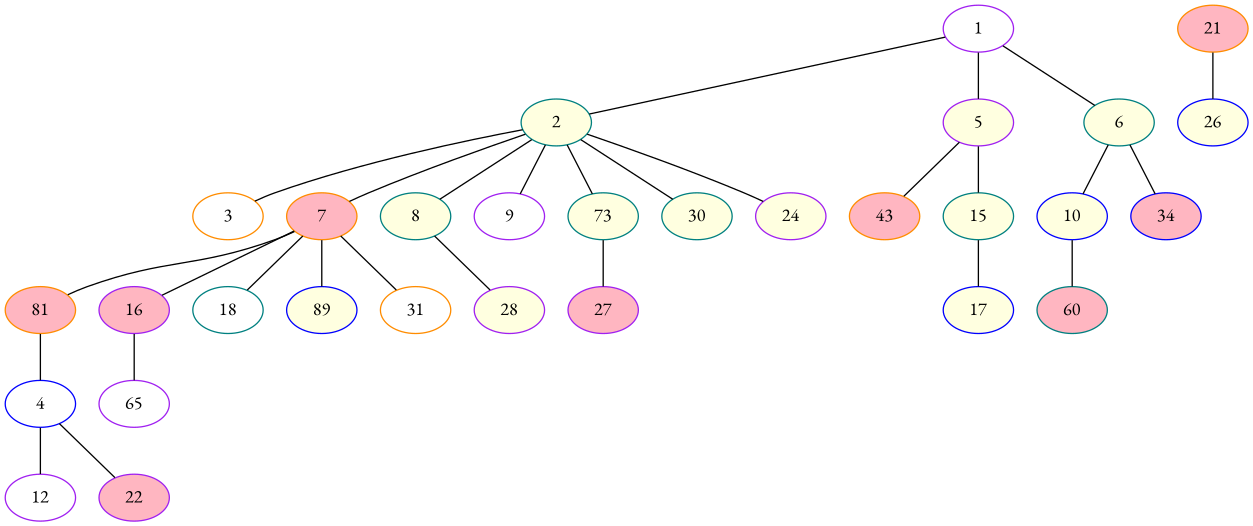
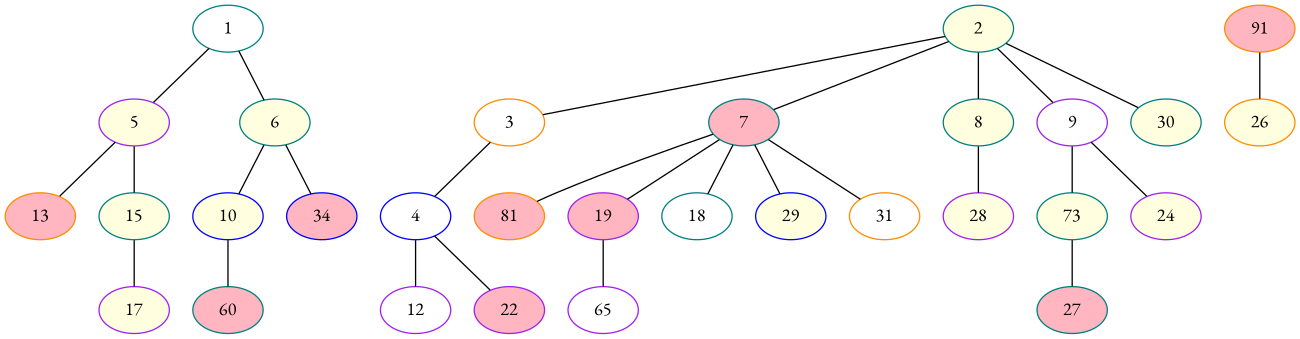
(978, 29) -> (228, 29)
(1213, 29) -> (1260, 29)
(767, 76) -> none
(1213, 122) -> (1260, 122)
(676, 166) -> (1119, 169)
(580, 169) -> (1072, 169)
(322, 216) -> (744, 122)
(885, 216) -> (40, 216)
(134, 310) -> (603, 216)
(322, 310) -> (791, 216)
(603, 310) -> (1072, 310)
(978, 310) -> (134, 310)
(40, 357) -> (463, 169)
